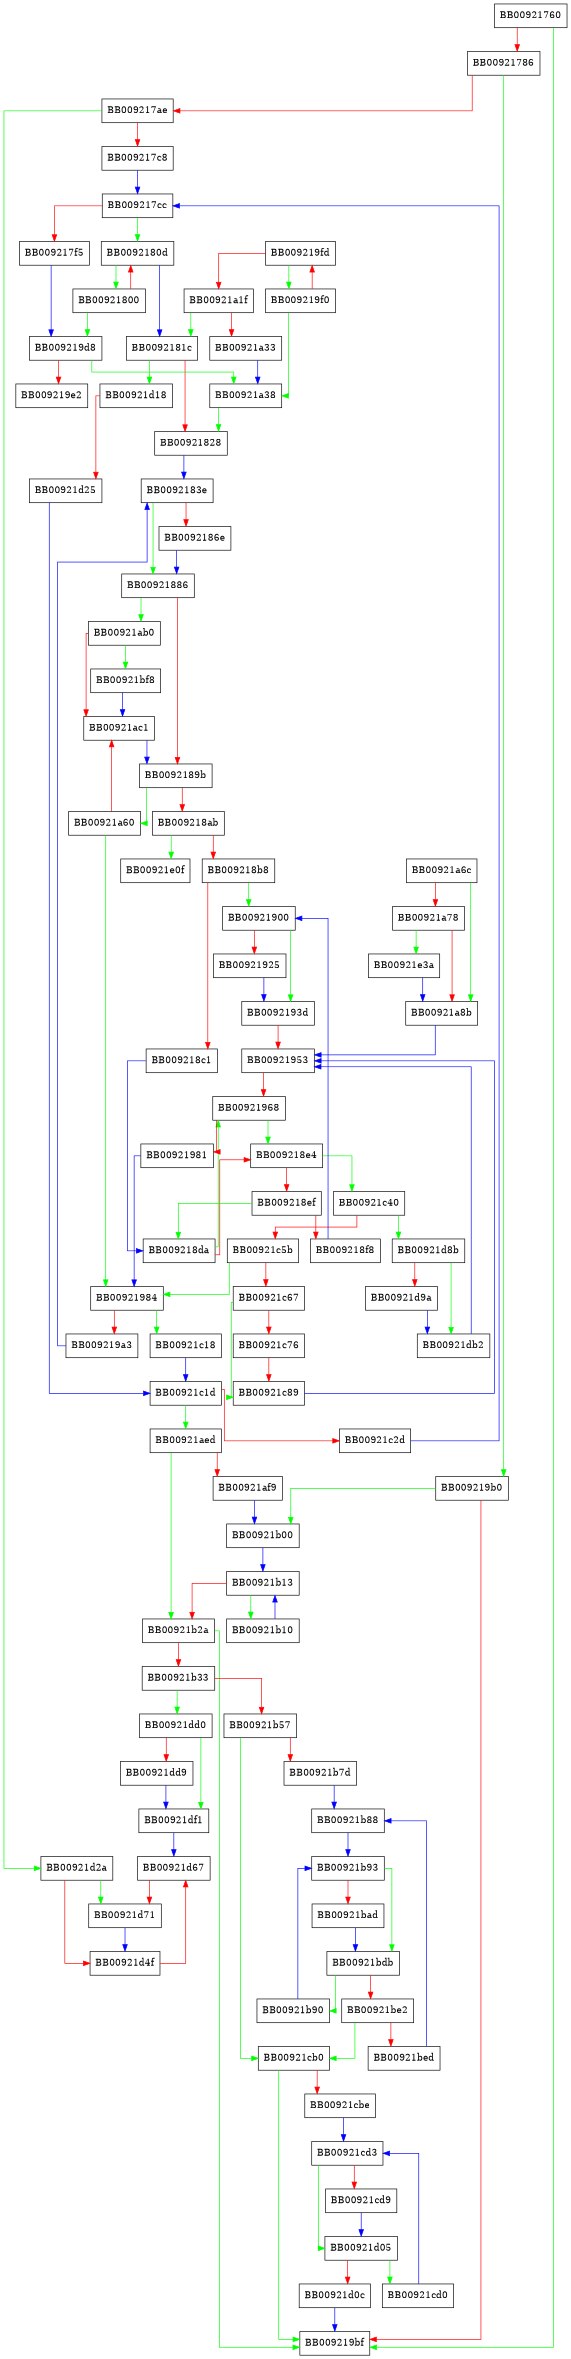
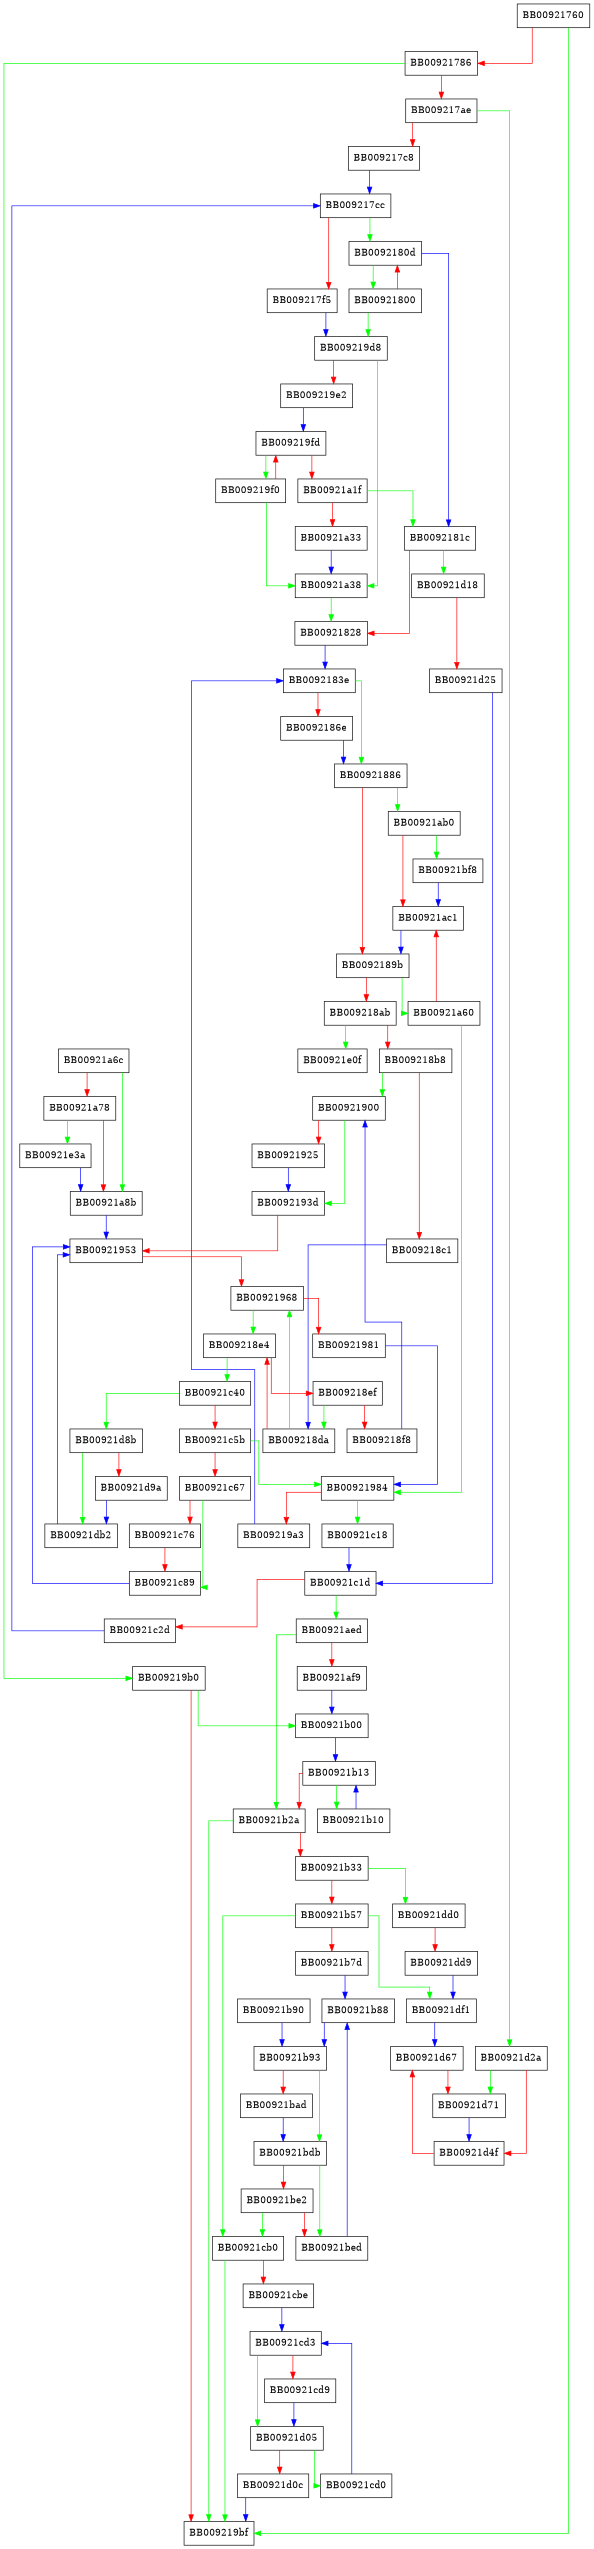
none -> (303, 416)
(201, 1770) -> (379, 1974)
(336, 1993) -> (320, 2198)
